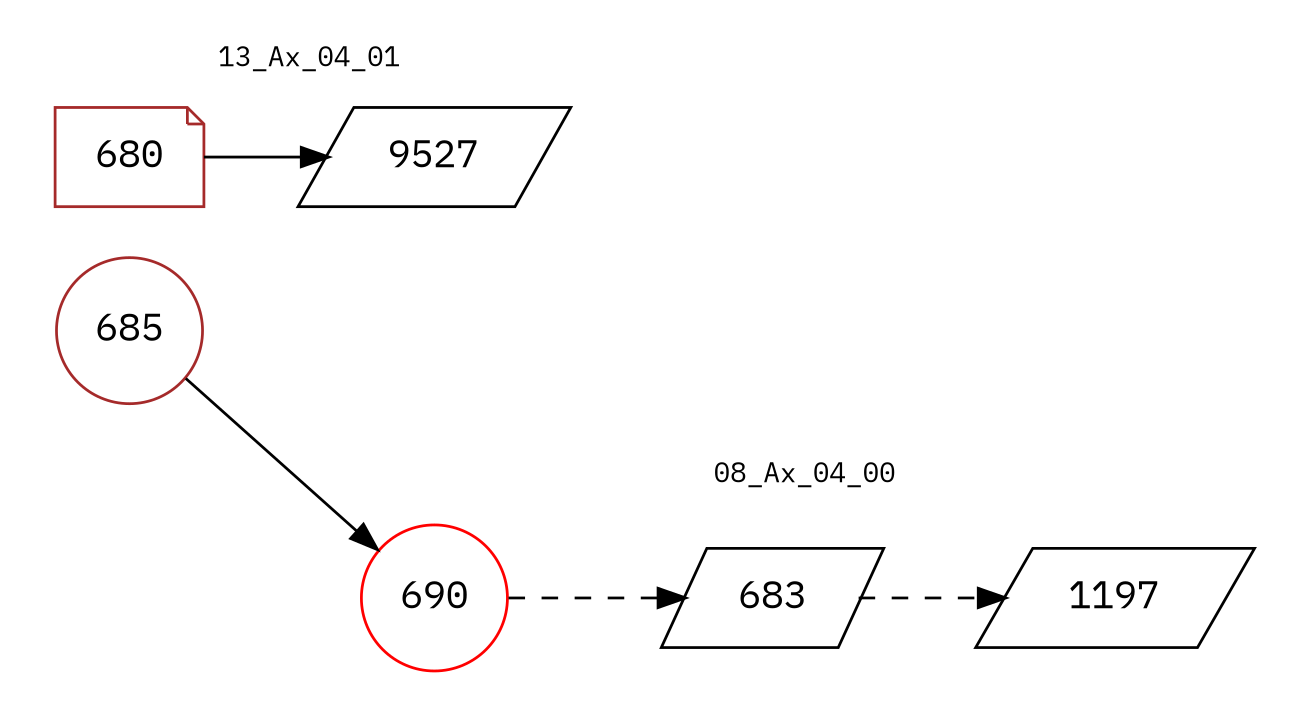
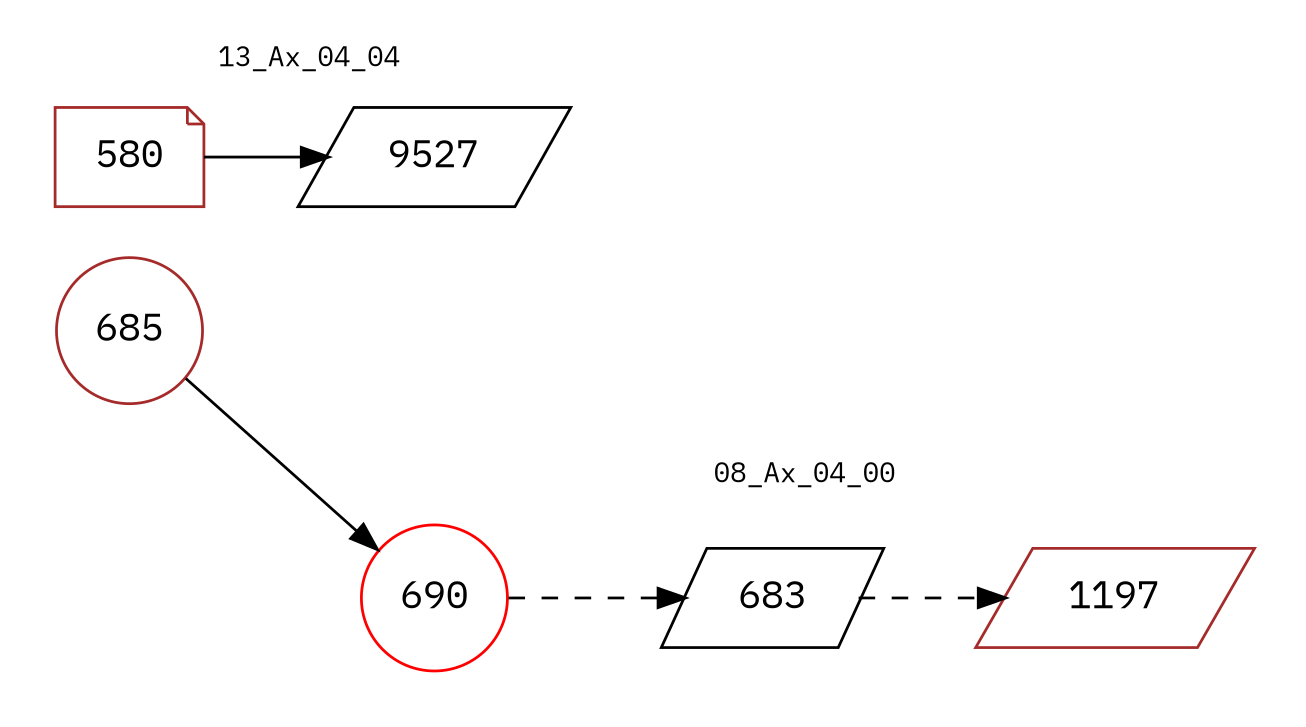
(310, 59) -> (310, 59)
(130, 157) -> (130, 157)
(1115, 598) -> (1115, 598)
